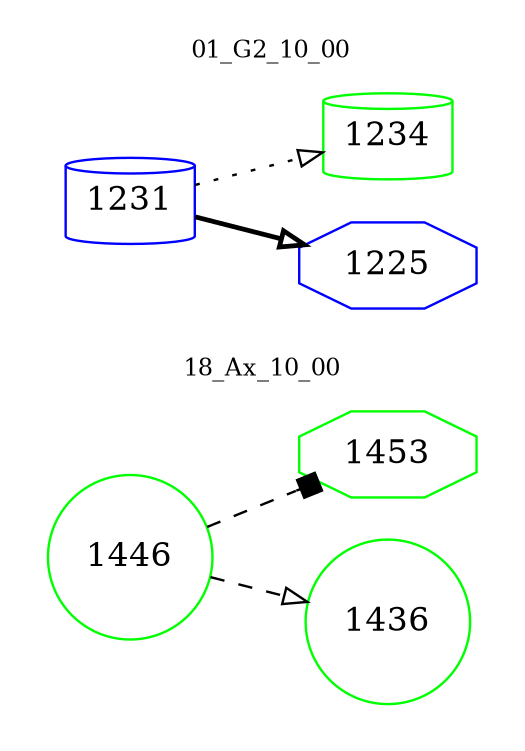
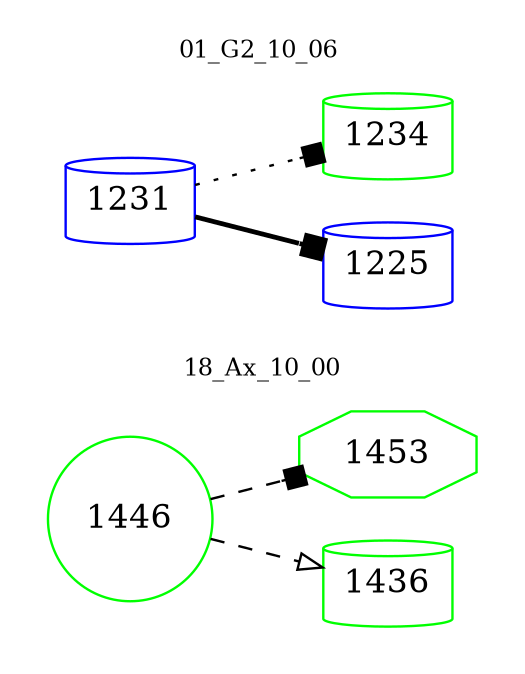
(271, 51) -> (259, 51)
(247, 172) -> (247, 172)
(238, 228) -> (247, 230)
(388, 265) -> (388, 265)
(388, 622) -> (388, 584)
